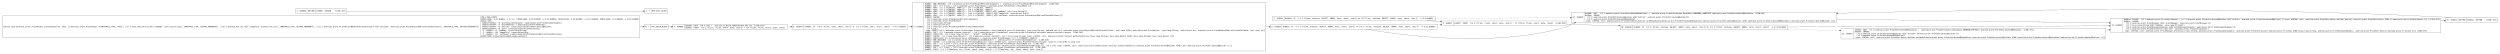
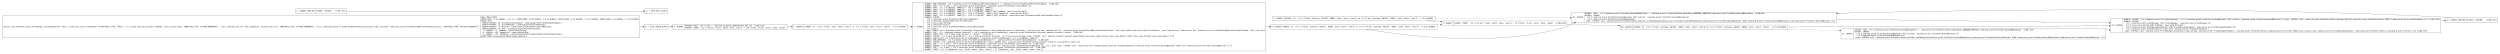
(943, 21) -> (949, 21)
